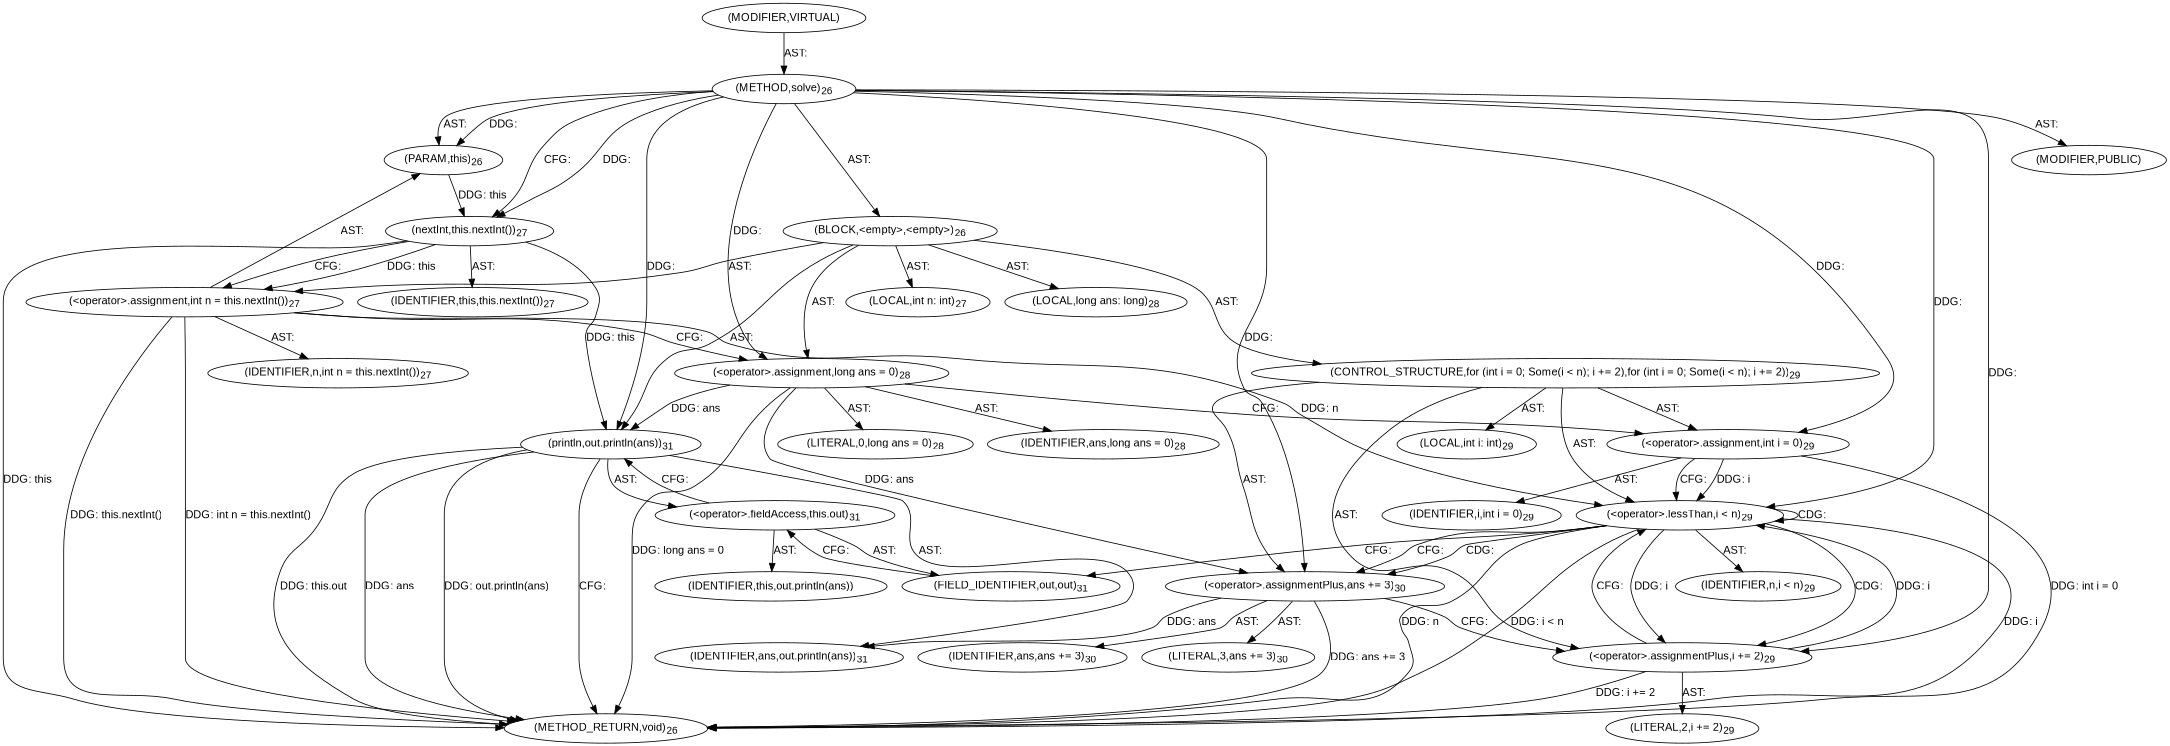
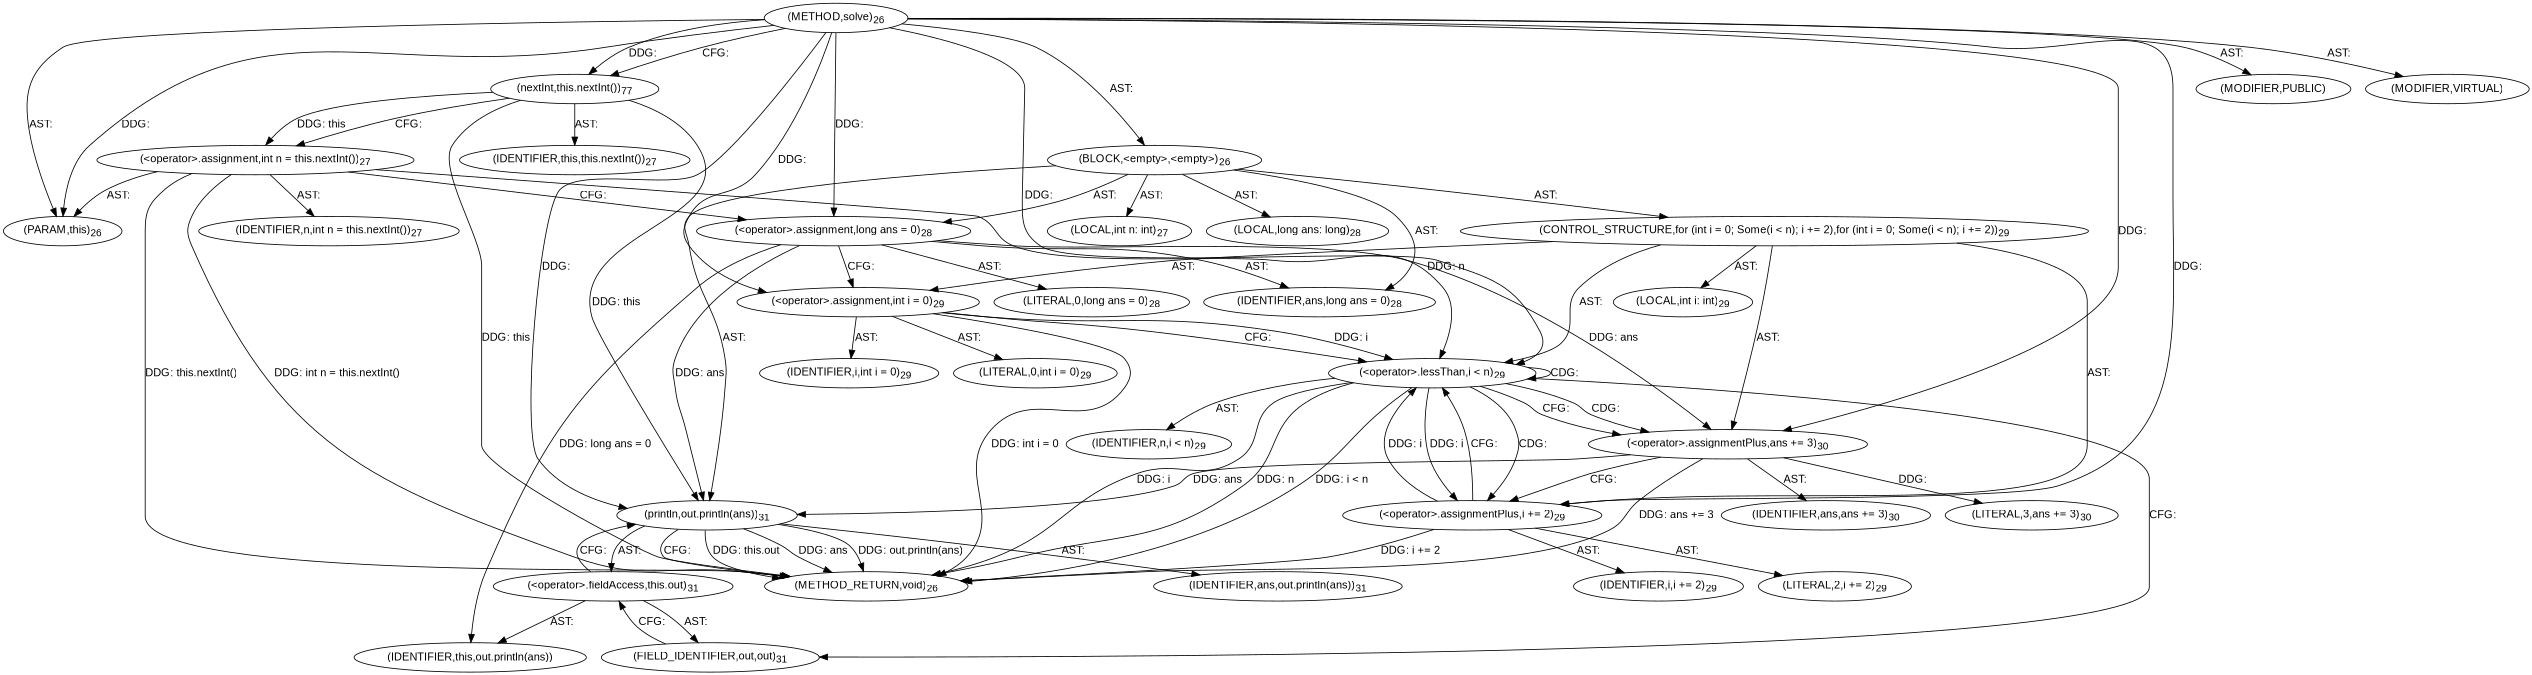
(784, 49) -> (1653, 23)
(455, 192) -> none
(522, 230) -> (627, 88)
(565, 284) -> (1358, 197)
none -> (1035, 373)
(640, 510) -> (580, 402)
none -> (1658, 586)
(1292, 622) -> (1915, 480)
(1052, 640) -> (1236, 468)
